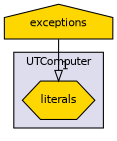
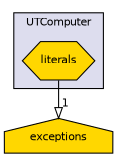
(59, 59) -> (59, 95)
